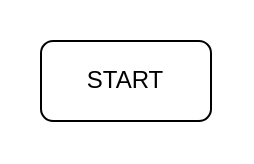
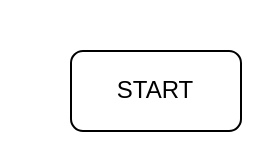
(126, 81) -> (156, 91)
